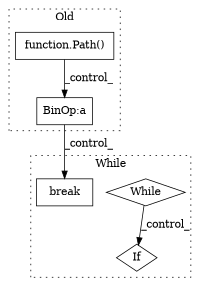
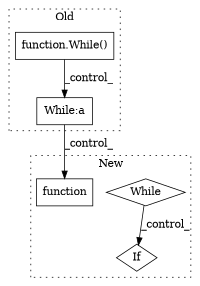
(65, 46) -> (65, 46)
(65, 111) -> (65, 111)
(111, 164) -> (111, 164)
(65, 192) -> (65, 192)
